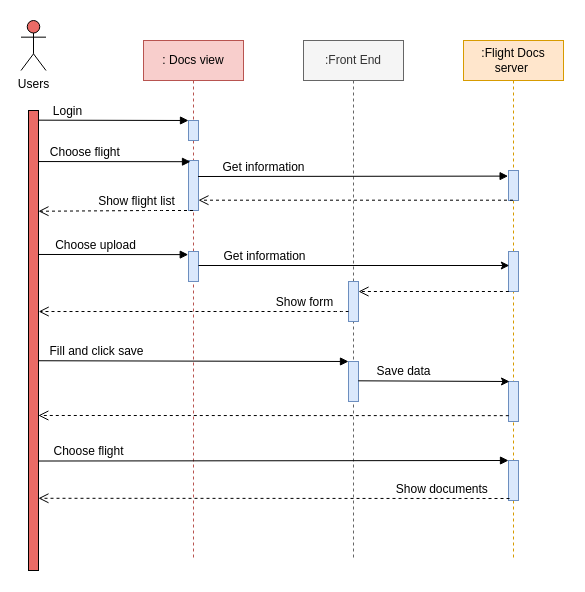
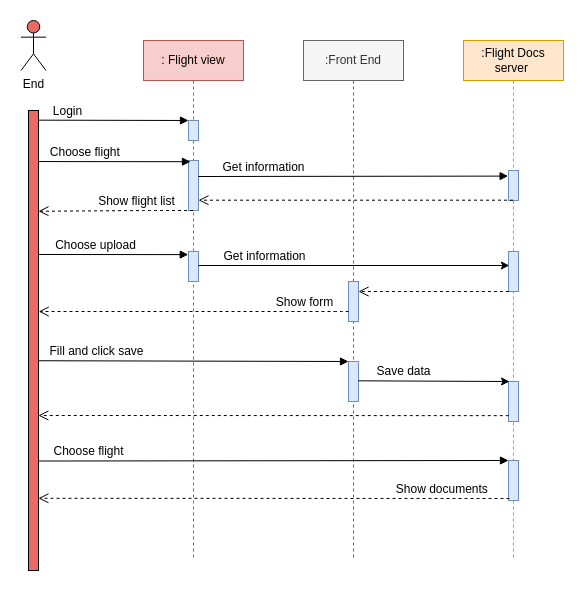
(194, 61) -> (194, 61)
(34, 85) -> (34, 85)
